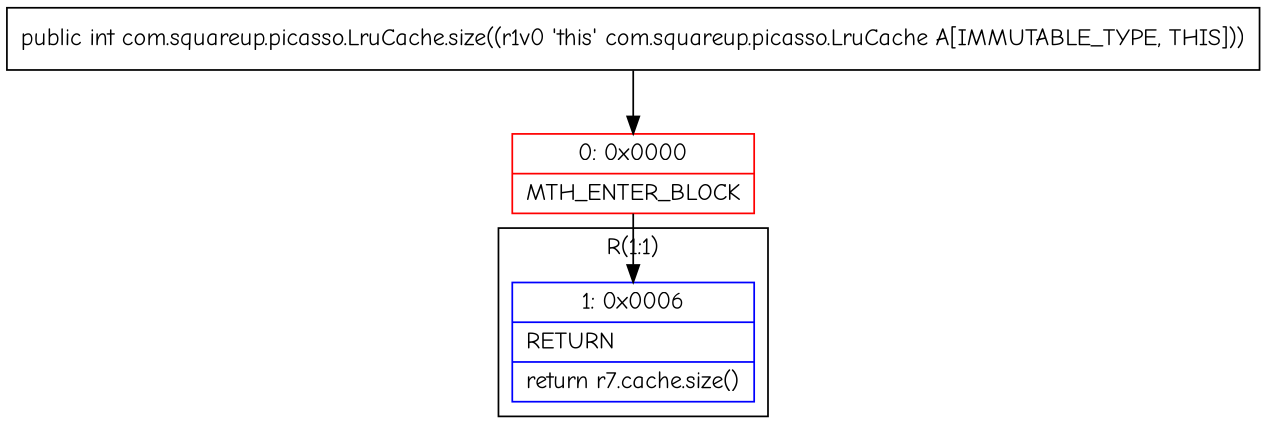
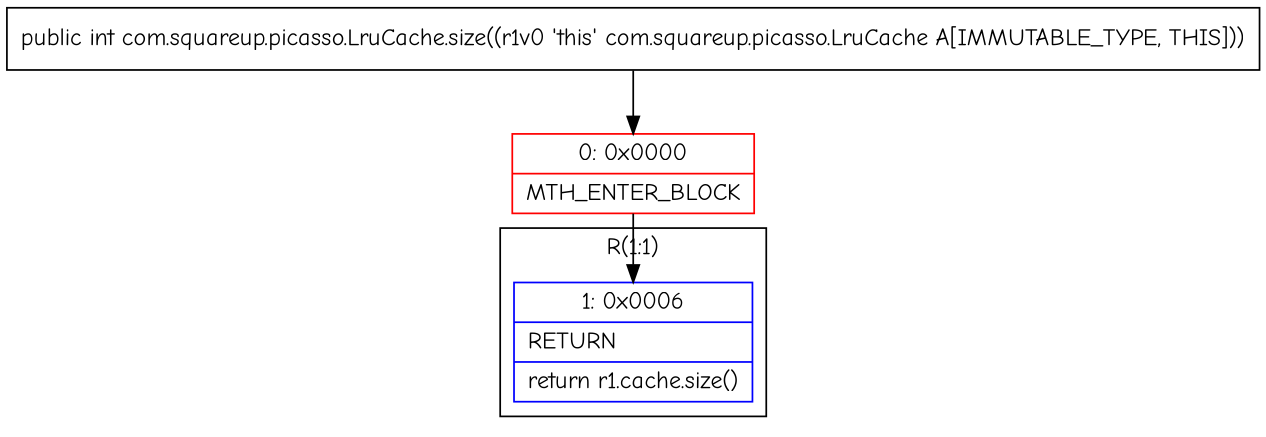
(633, 381) -> (633, 381)
